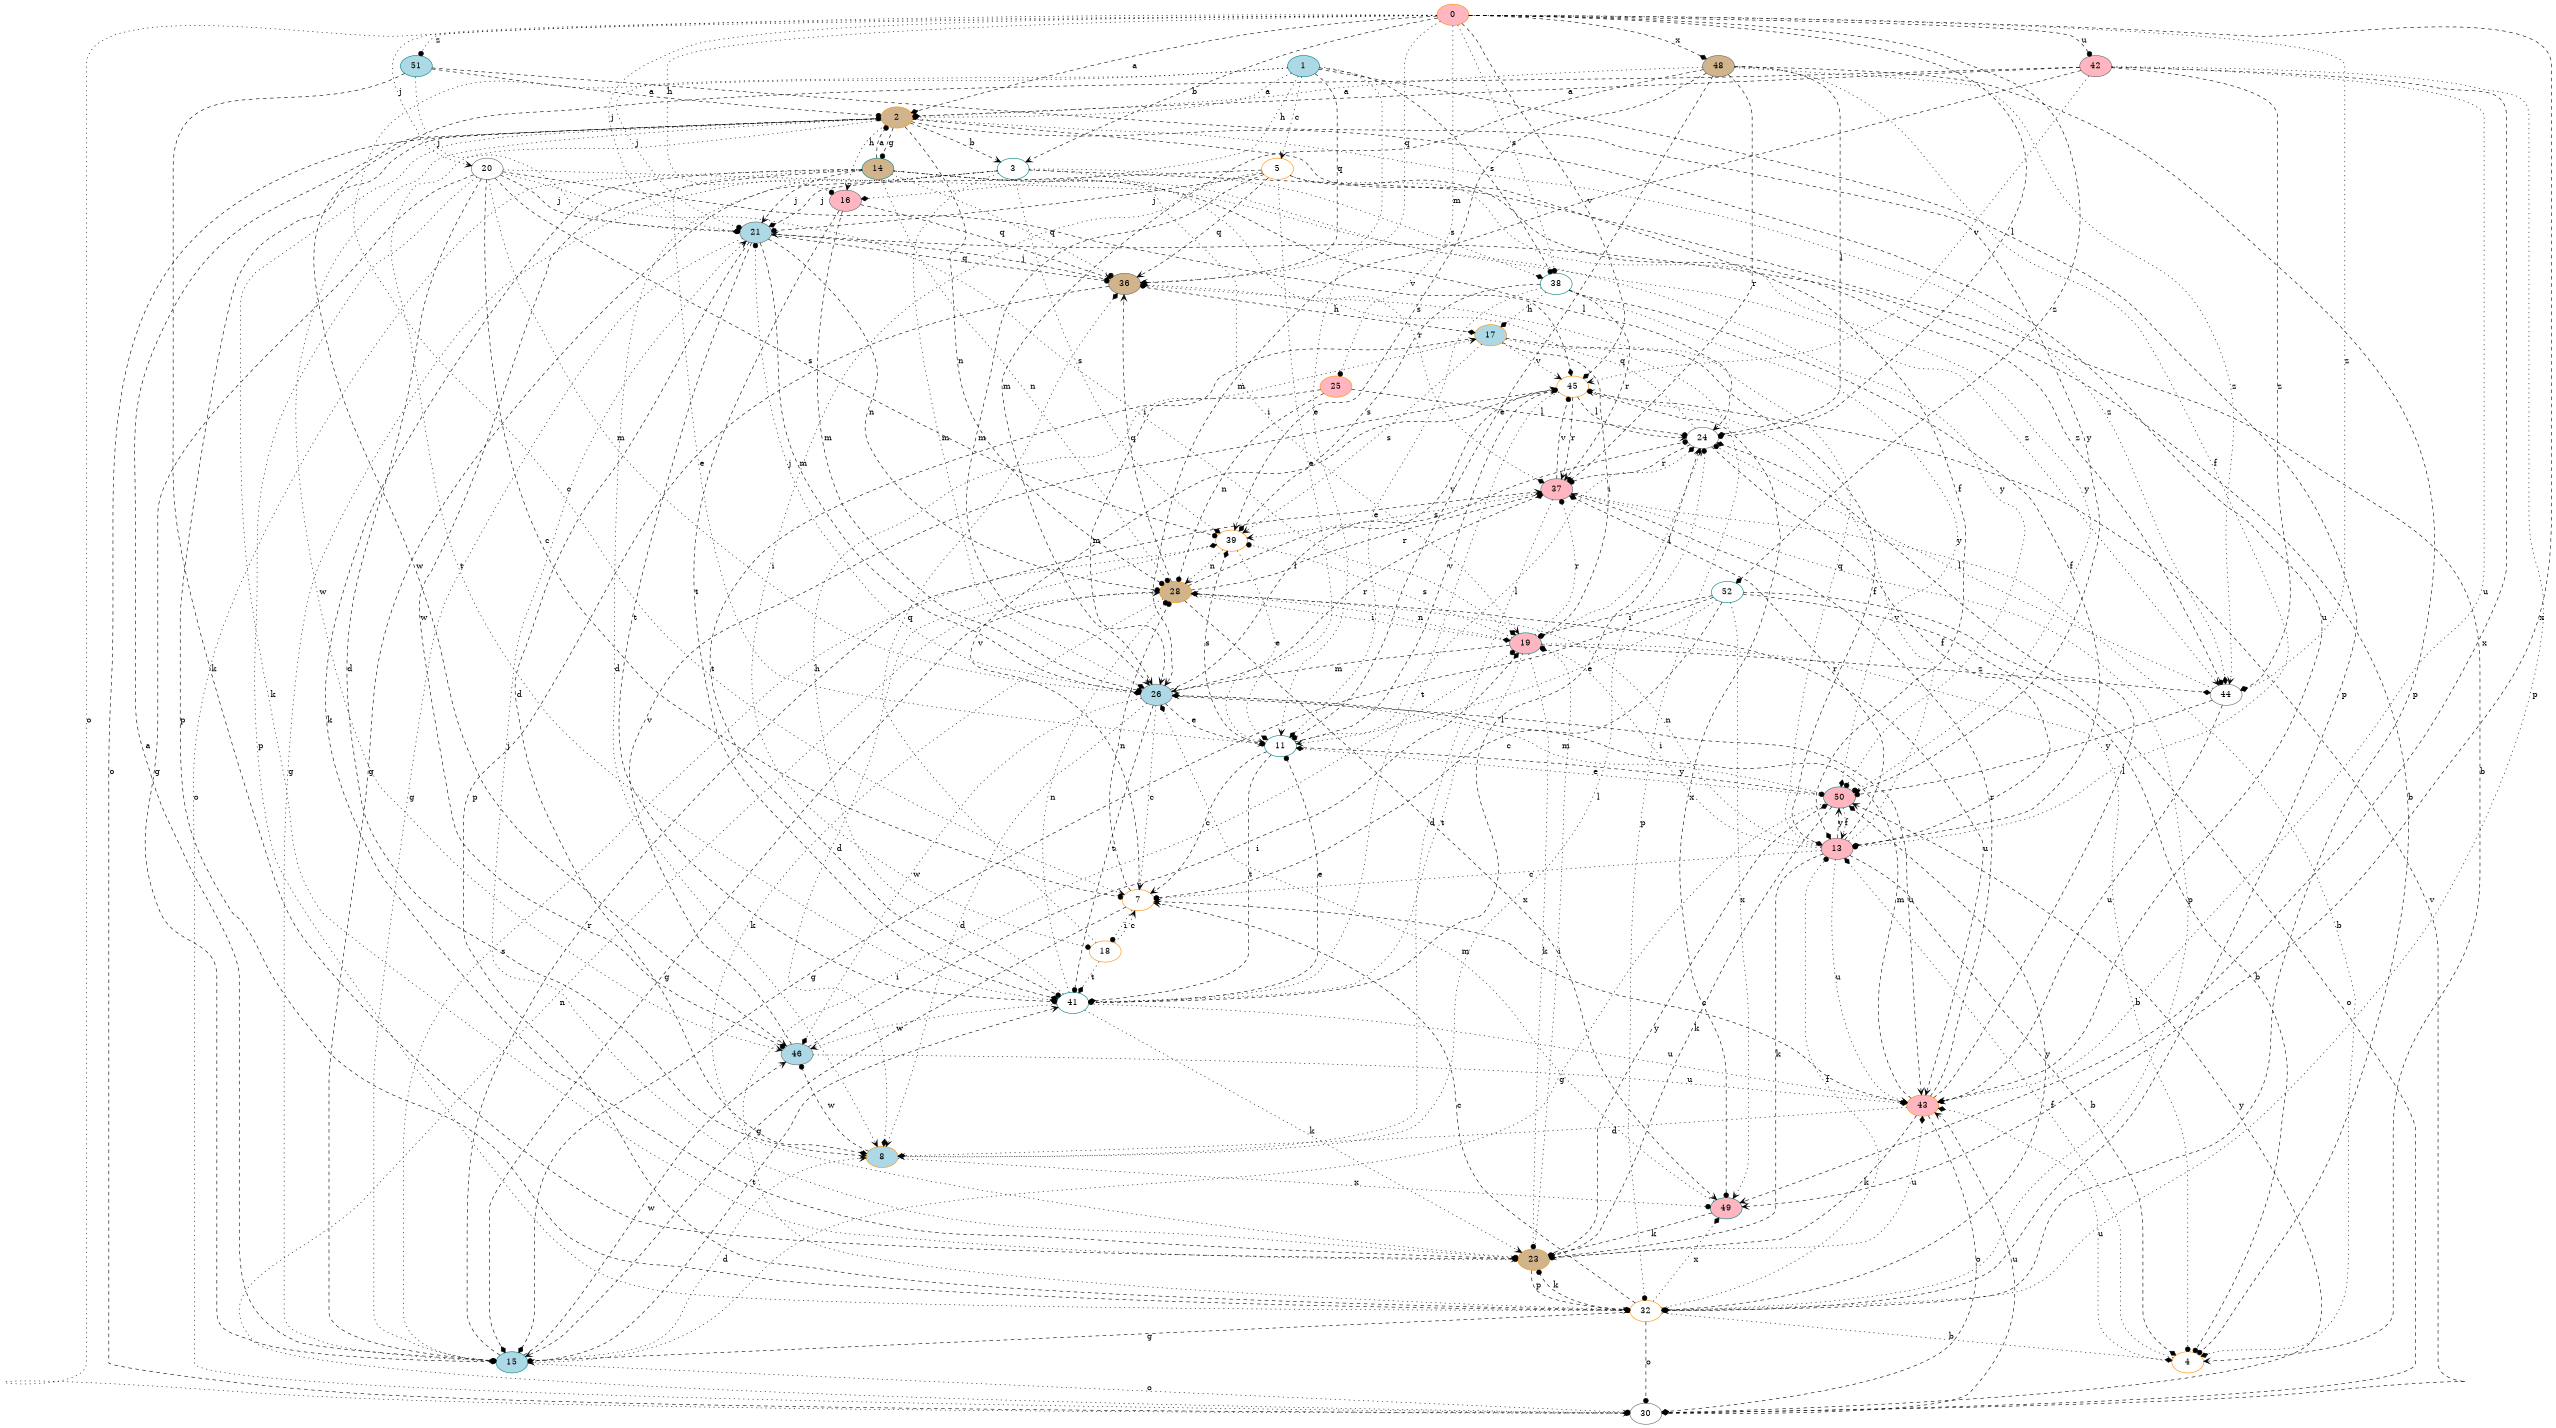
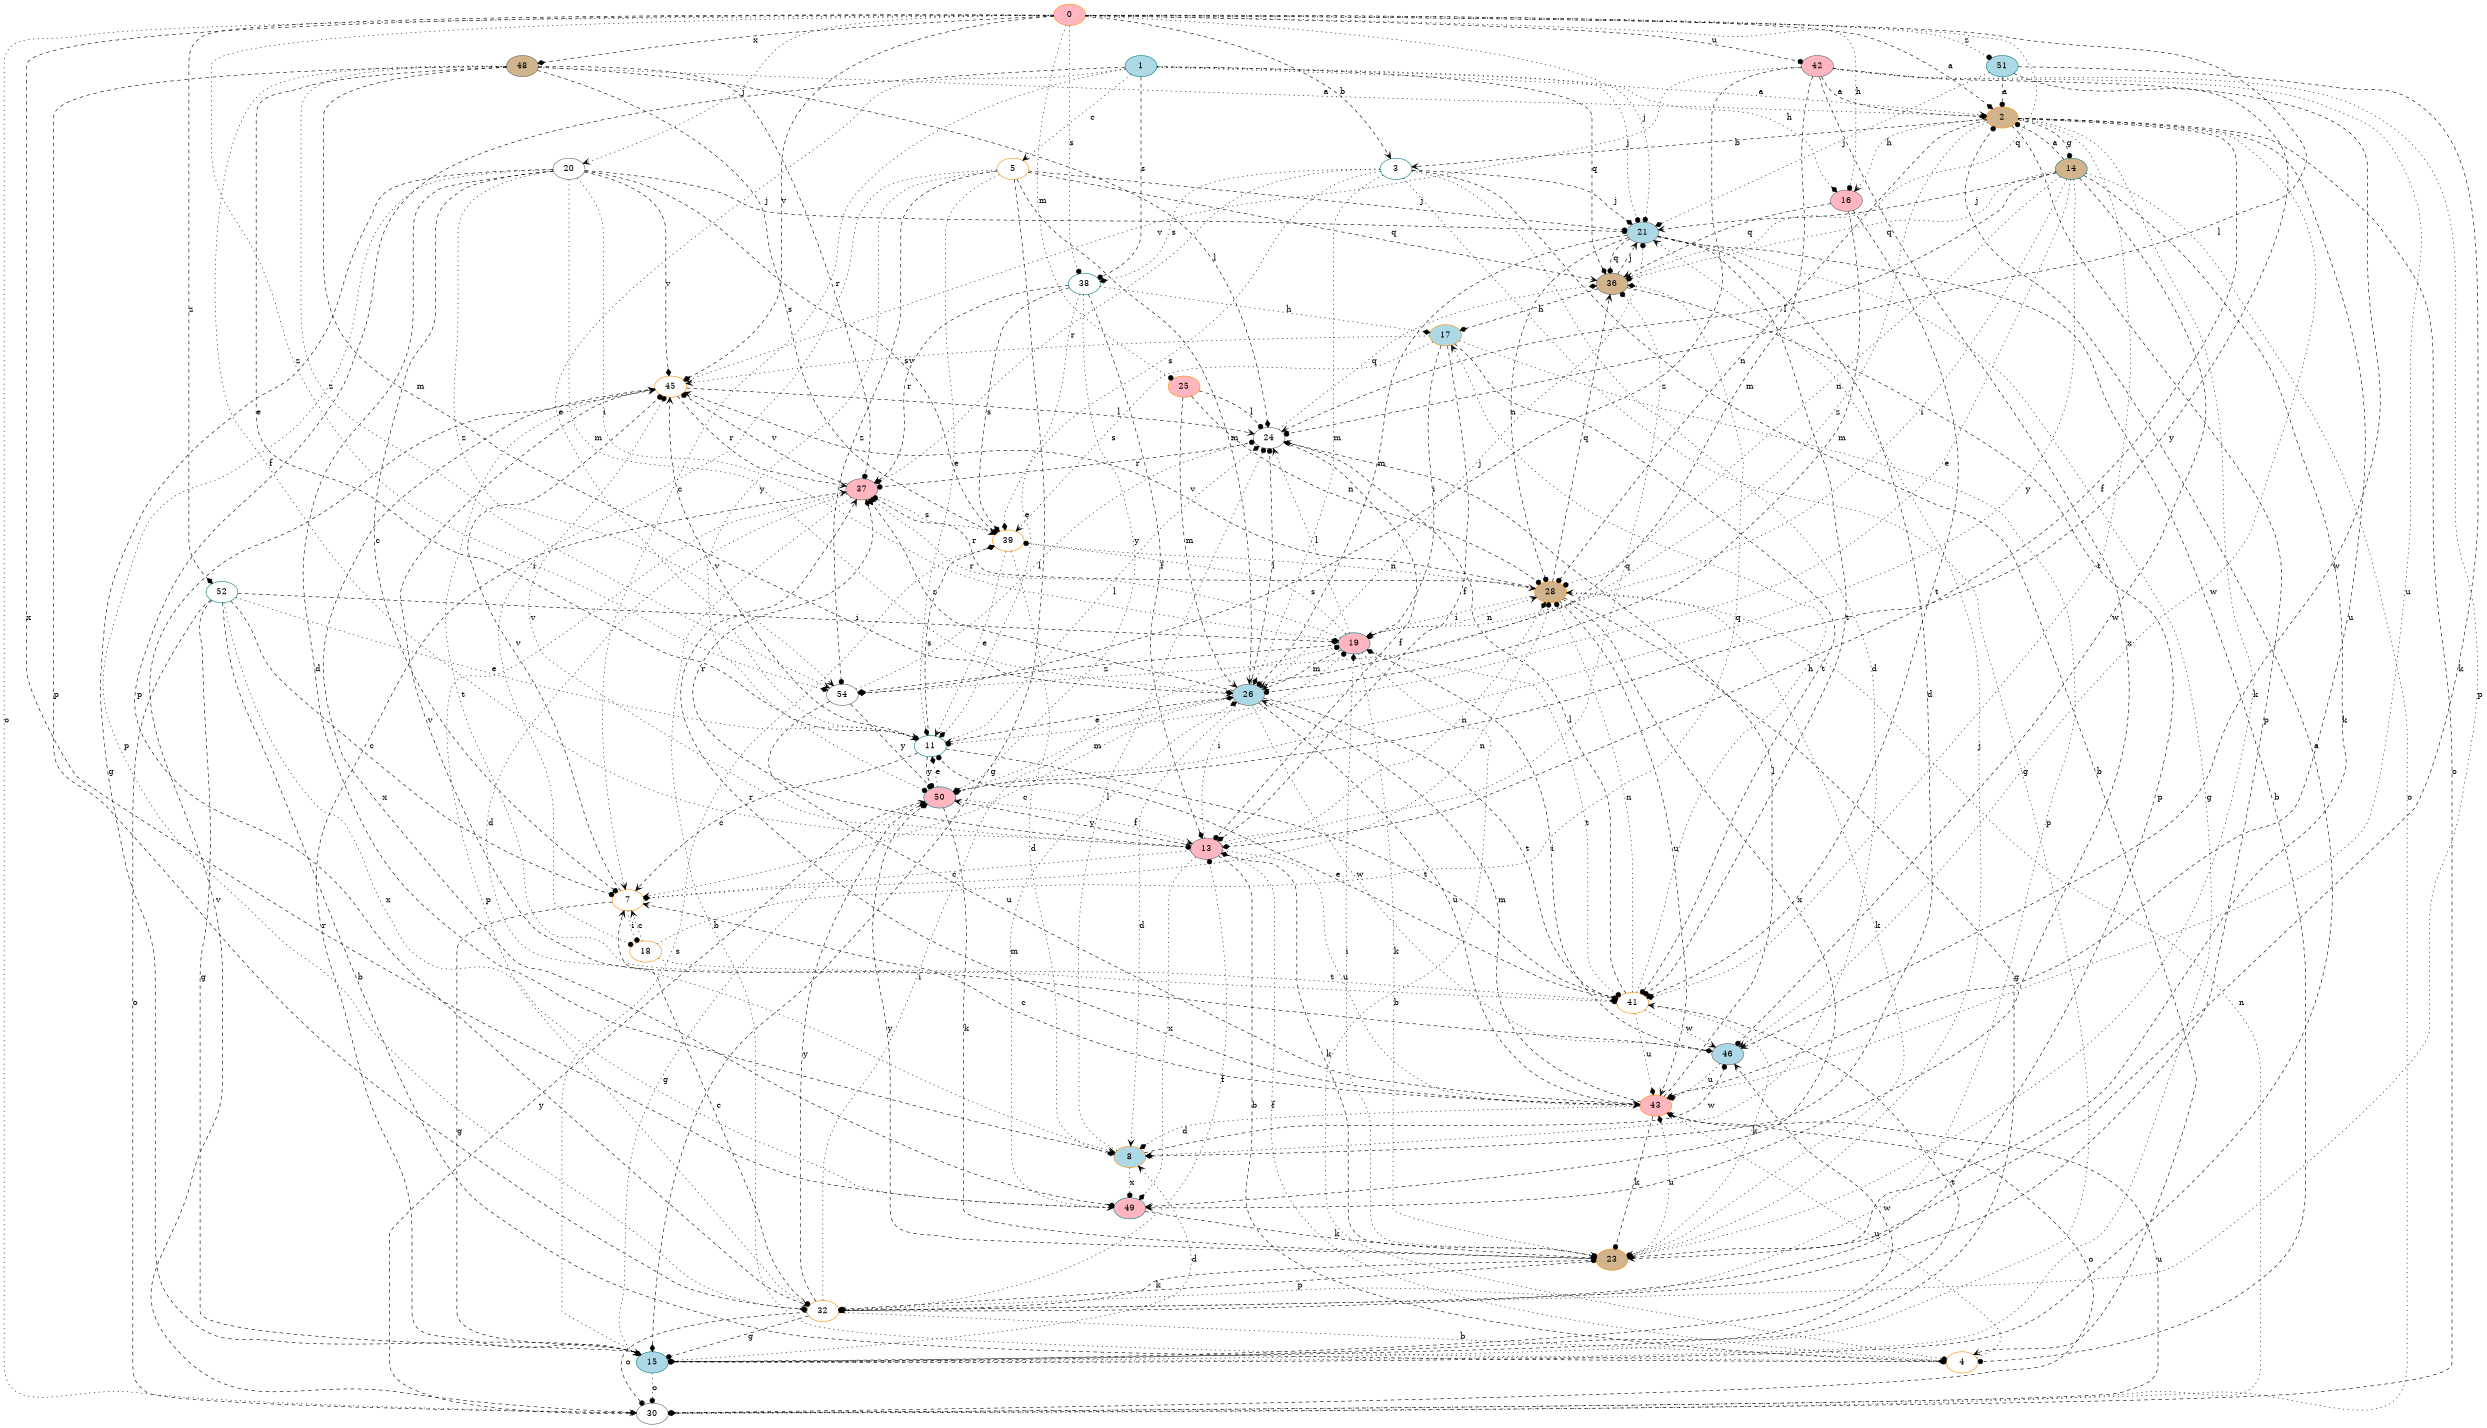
(1108, 113) -> (1631, 87)
(2226, 695) -> (842, 695)
(1118, 746) -> (1154, 870)
(1073, 1003) -> (1633, 1003)
(1684, 1262) -> (1168, 1024)
